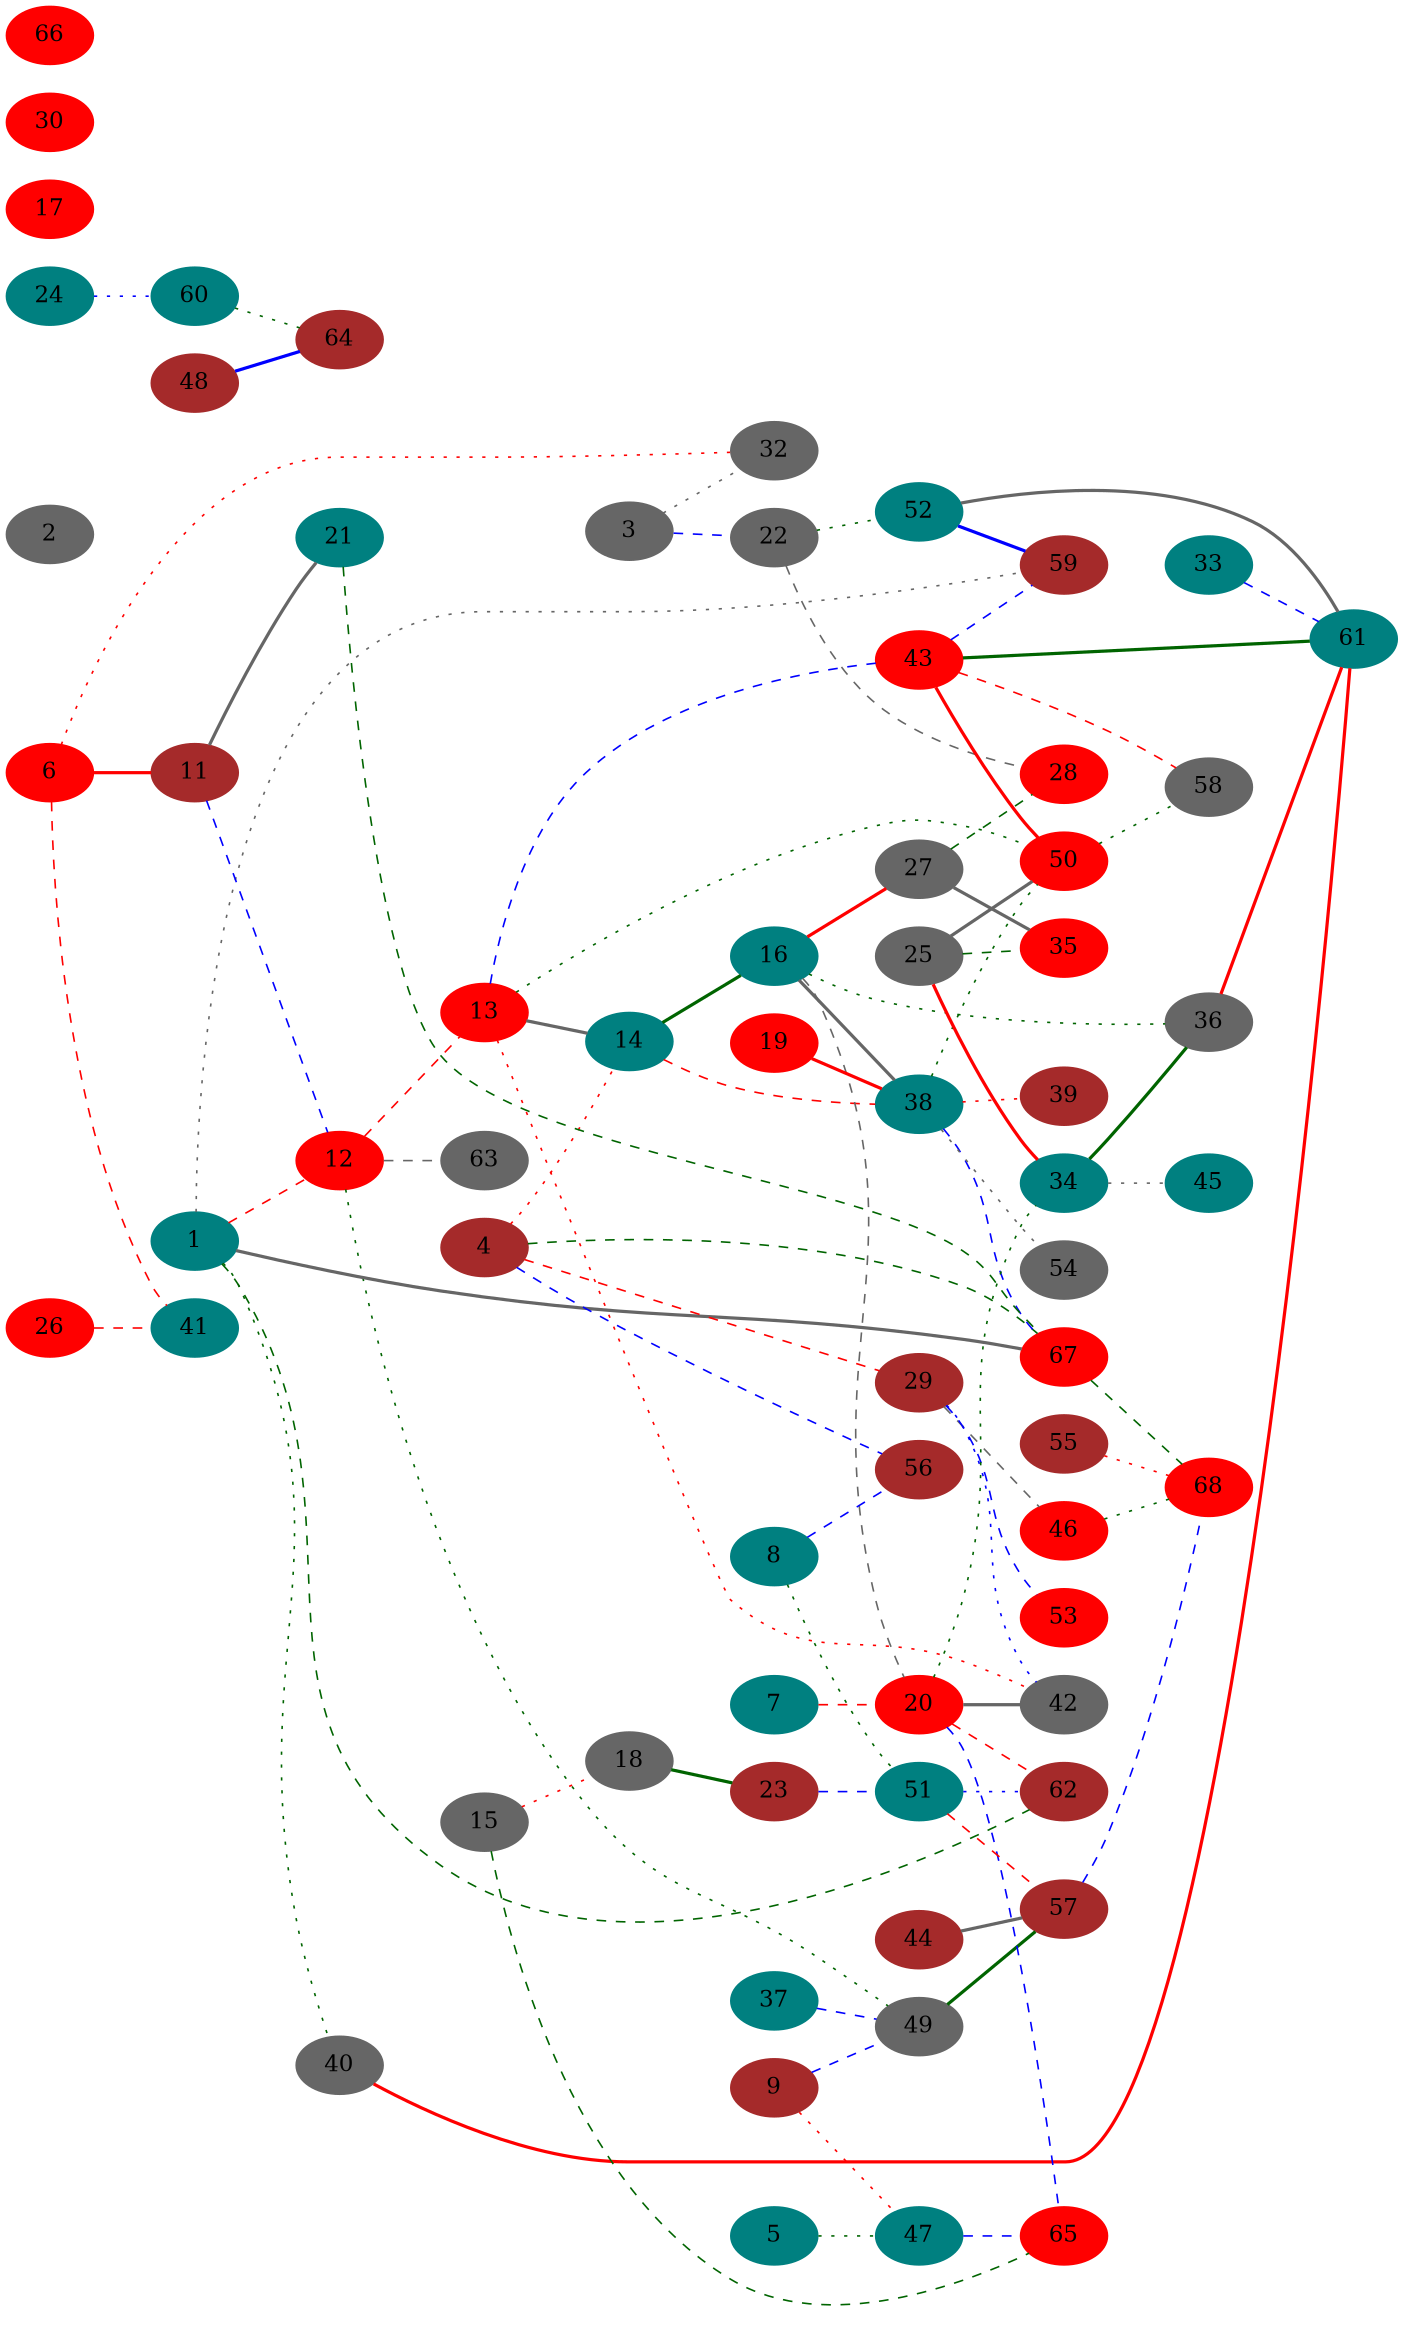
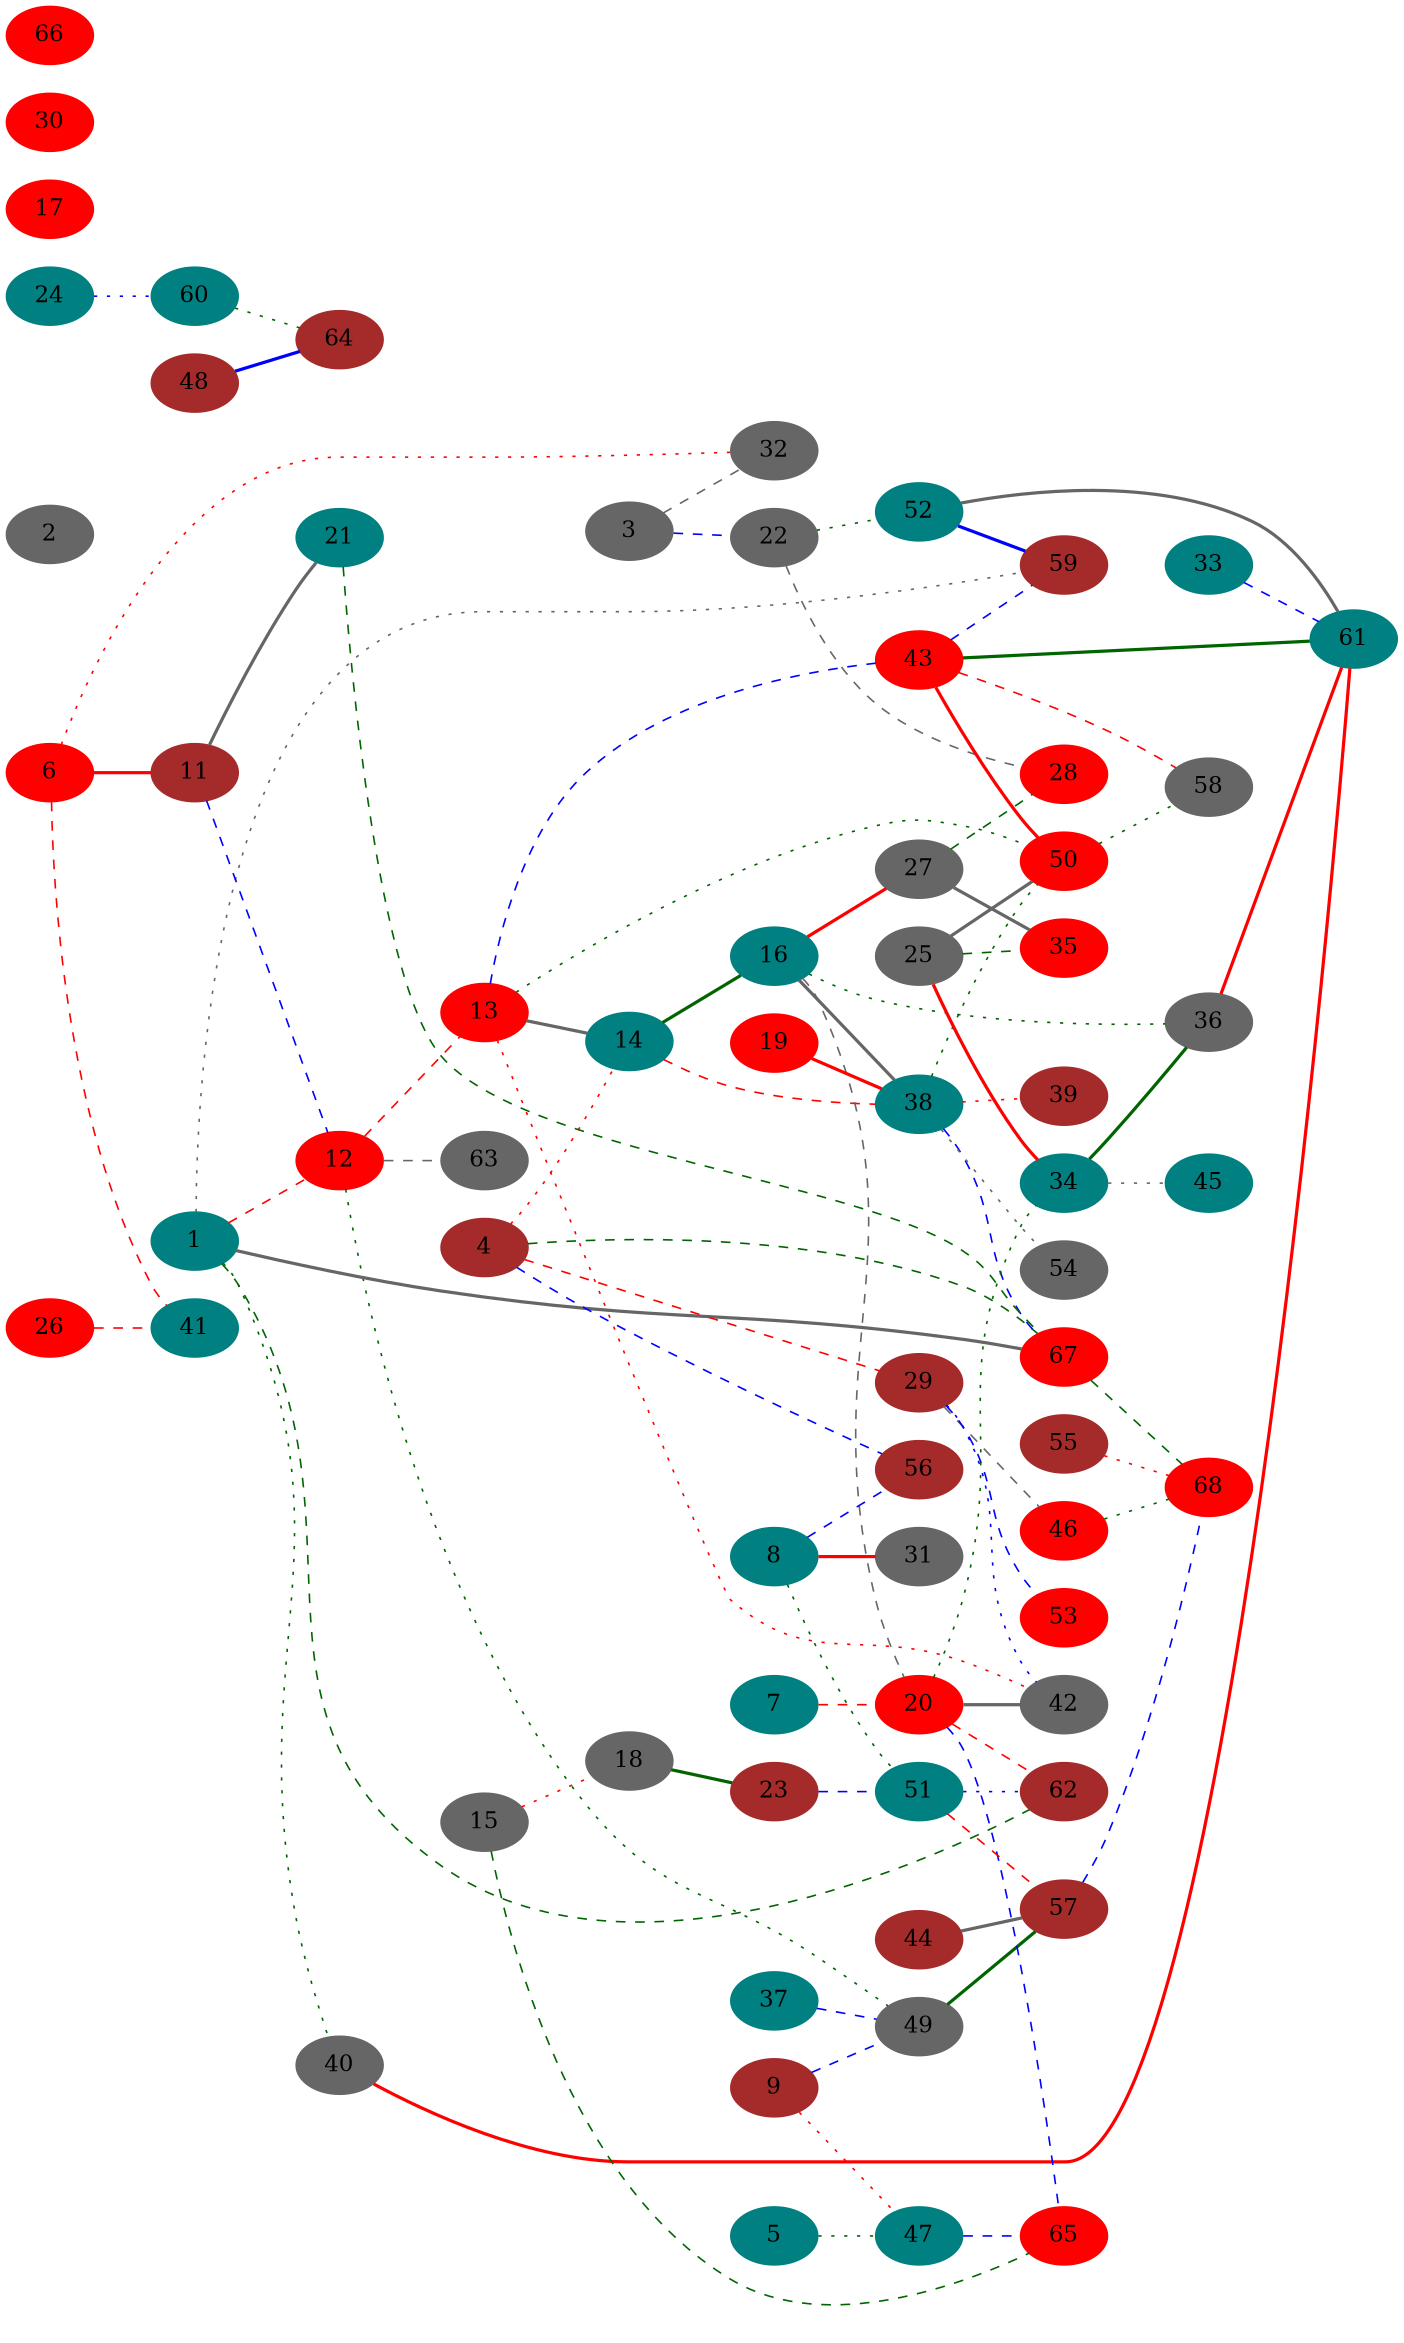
(702, 491) -> (702, 491)
none -> (919, 1557)
